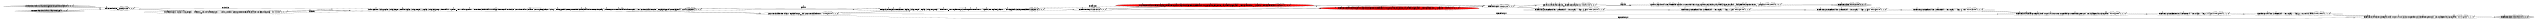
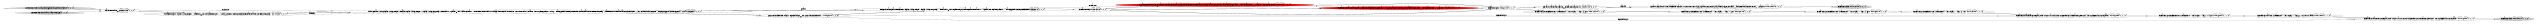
none -> (1300, 14)
